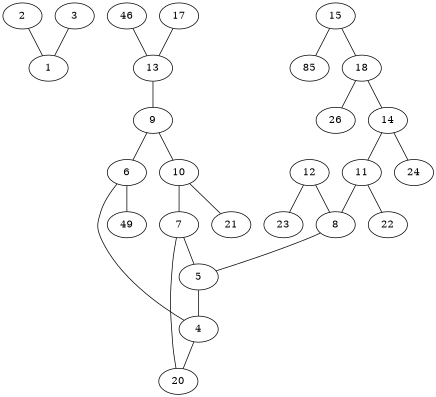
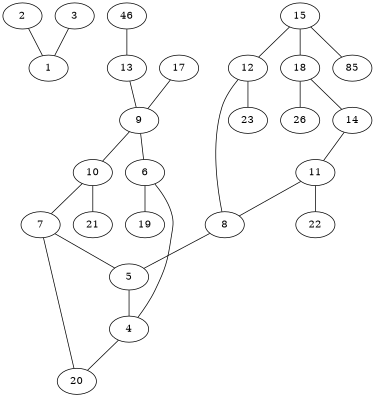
(166, 42) -> (159, 94)
none -> (274, 42)
(414, 173) -> none
(127, 225) -> (145, 225)
